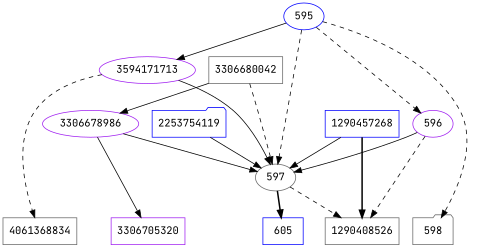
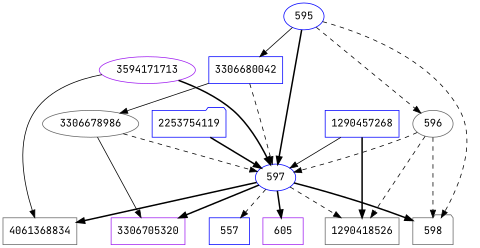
(235, 40) -> (279, 40)
(246, 70) -> (246, 70)
(290, 93) -> (290, 93)
(231, 109) -> (231, 109)
(29, 122) -> (29, 122)
(91, 124) -> (91, 124)
(433, 124) -> (433, 124)
(232, 151) -> (232, 151)
(187, 152) -> (187, 152)
(357, 154) -> (357, 154)
none -> (433, 174)
(276, 178) -> (276, 178)
none -> (350, 199)
none -> (223, 200)
none -> (171, 202)
none -> (229, 231)
(283, 231) -> (283, 231)
(362, 231) -> (362, 231)
